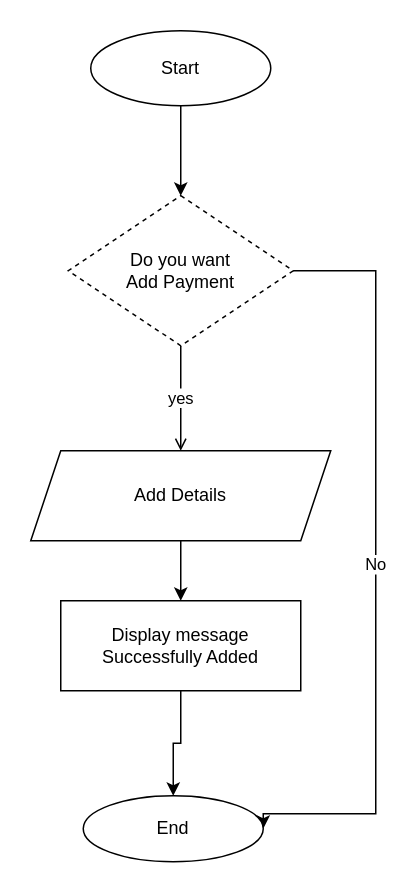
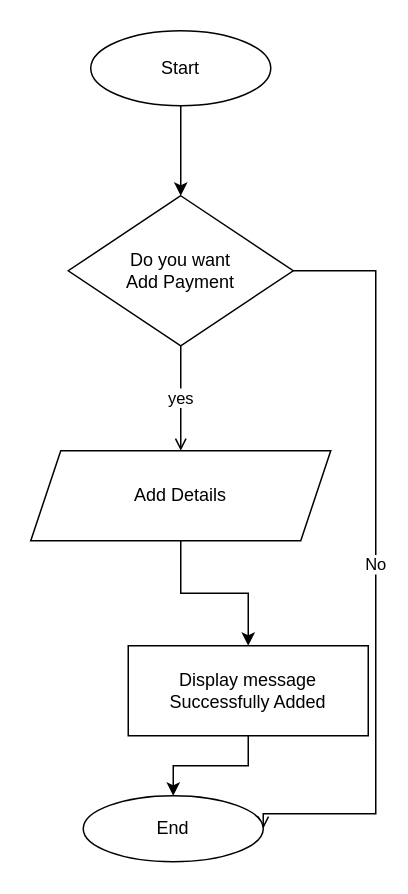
(181, 271) -> (181, 271)
(181, 646) -> (248, 691)
(266, 814) -> (263, 815)
